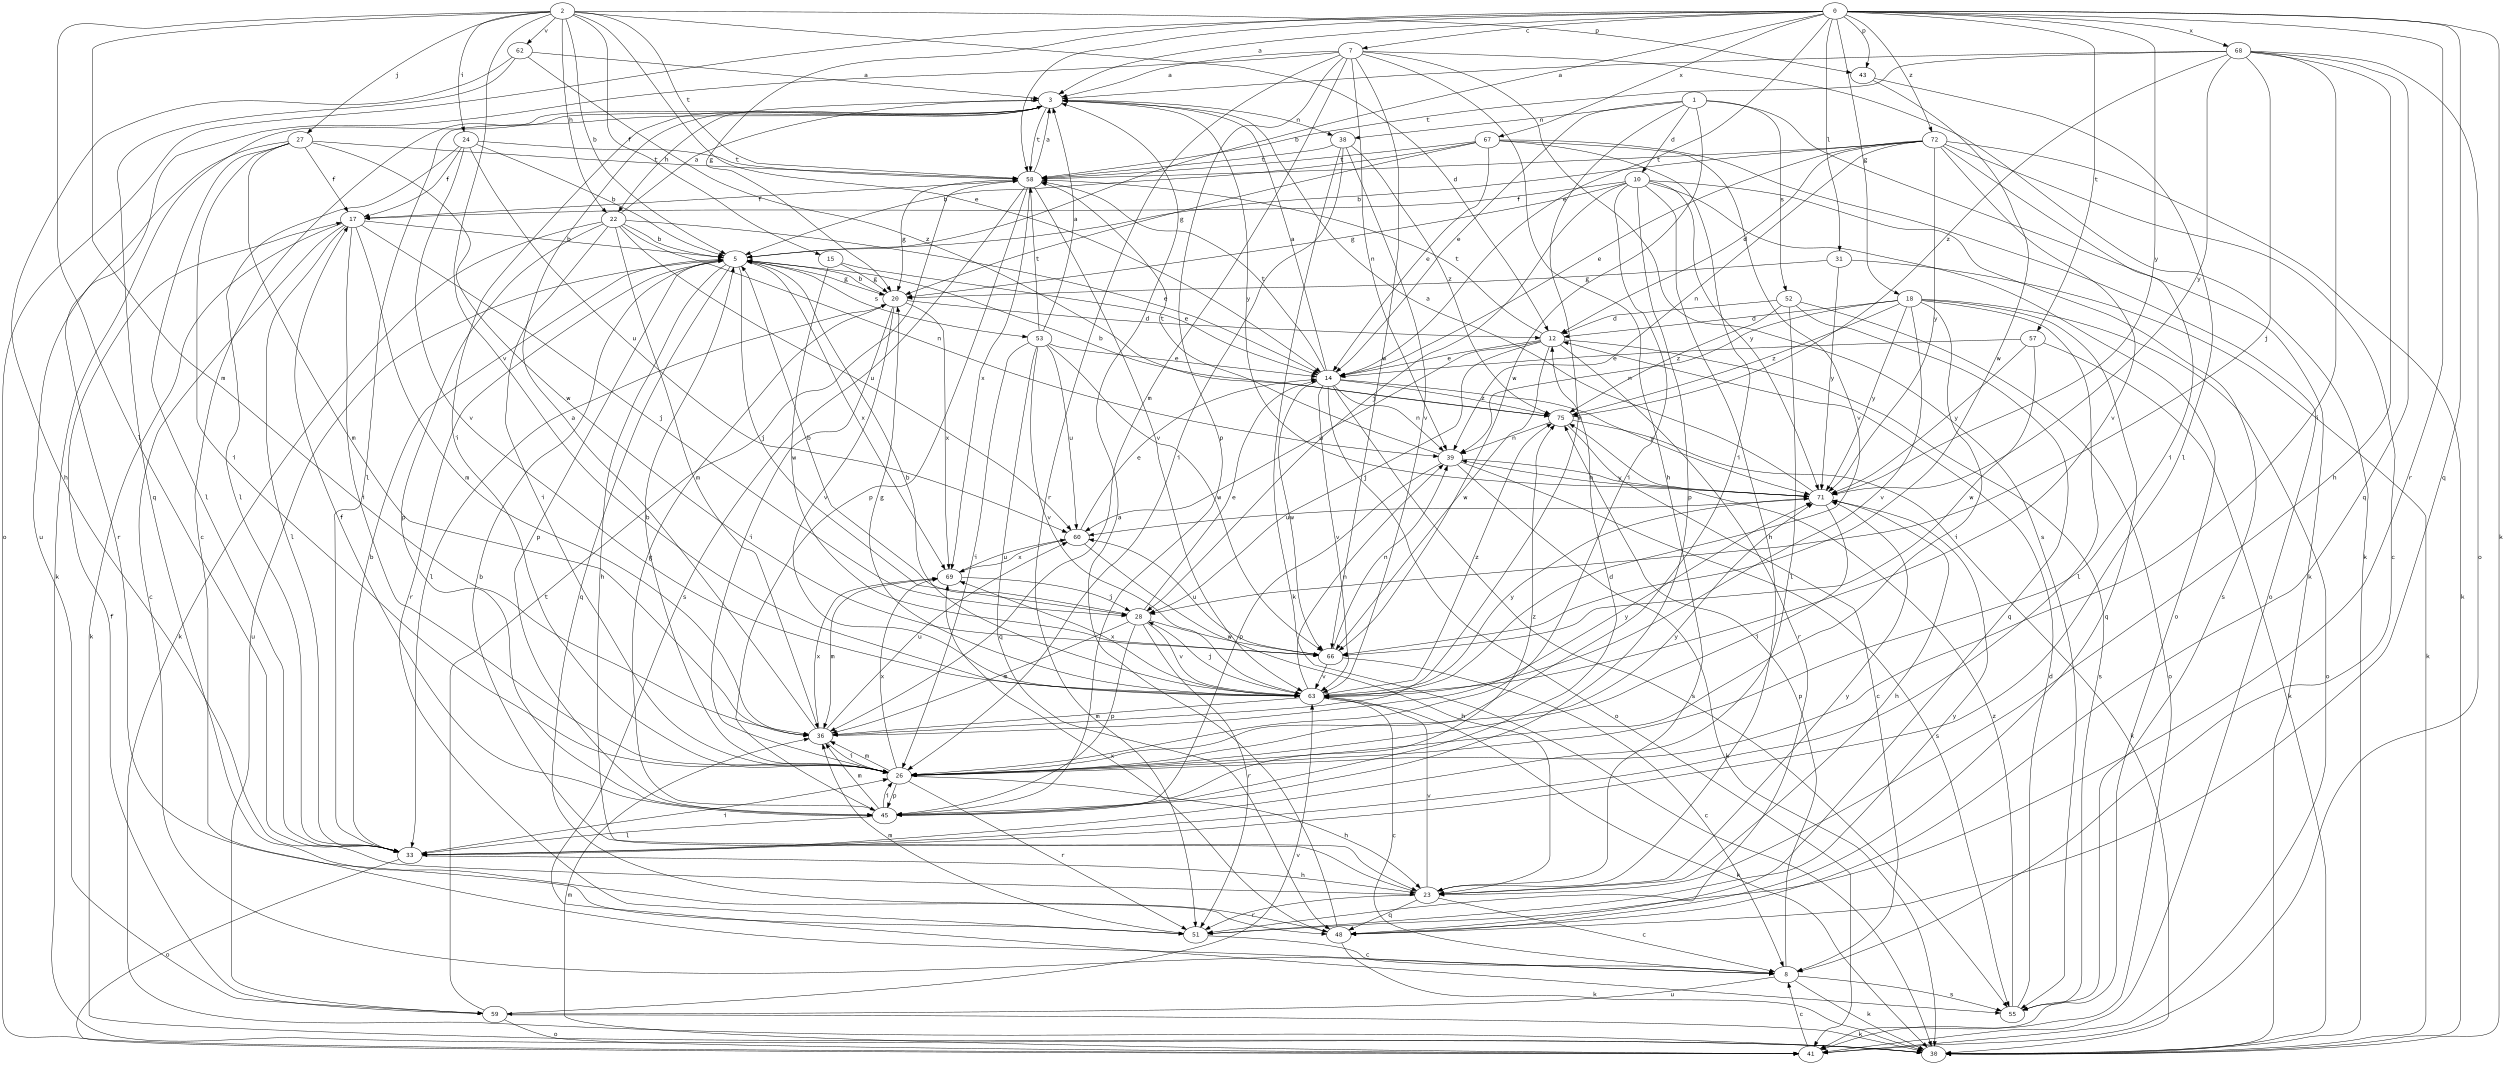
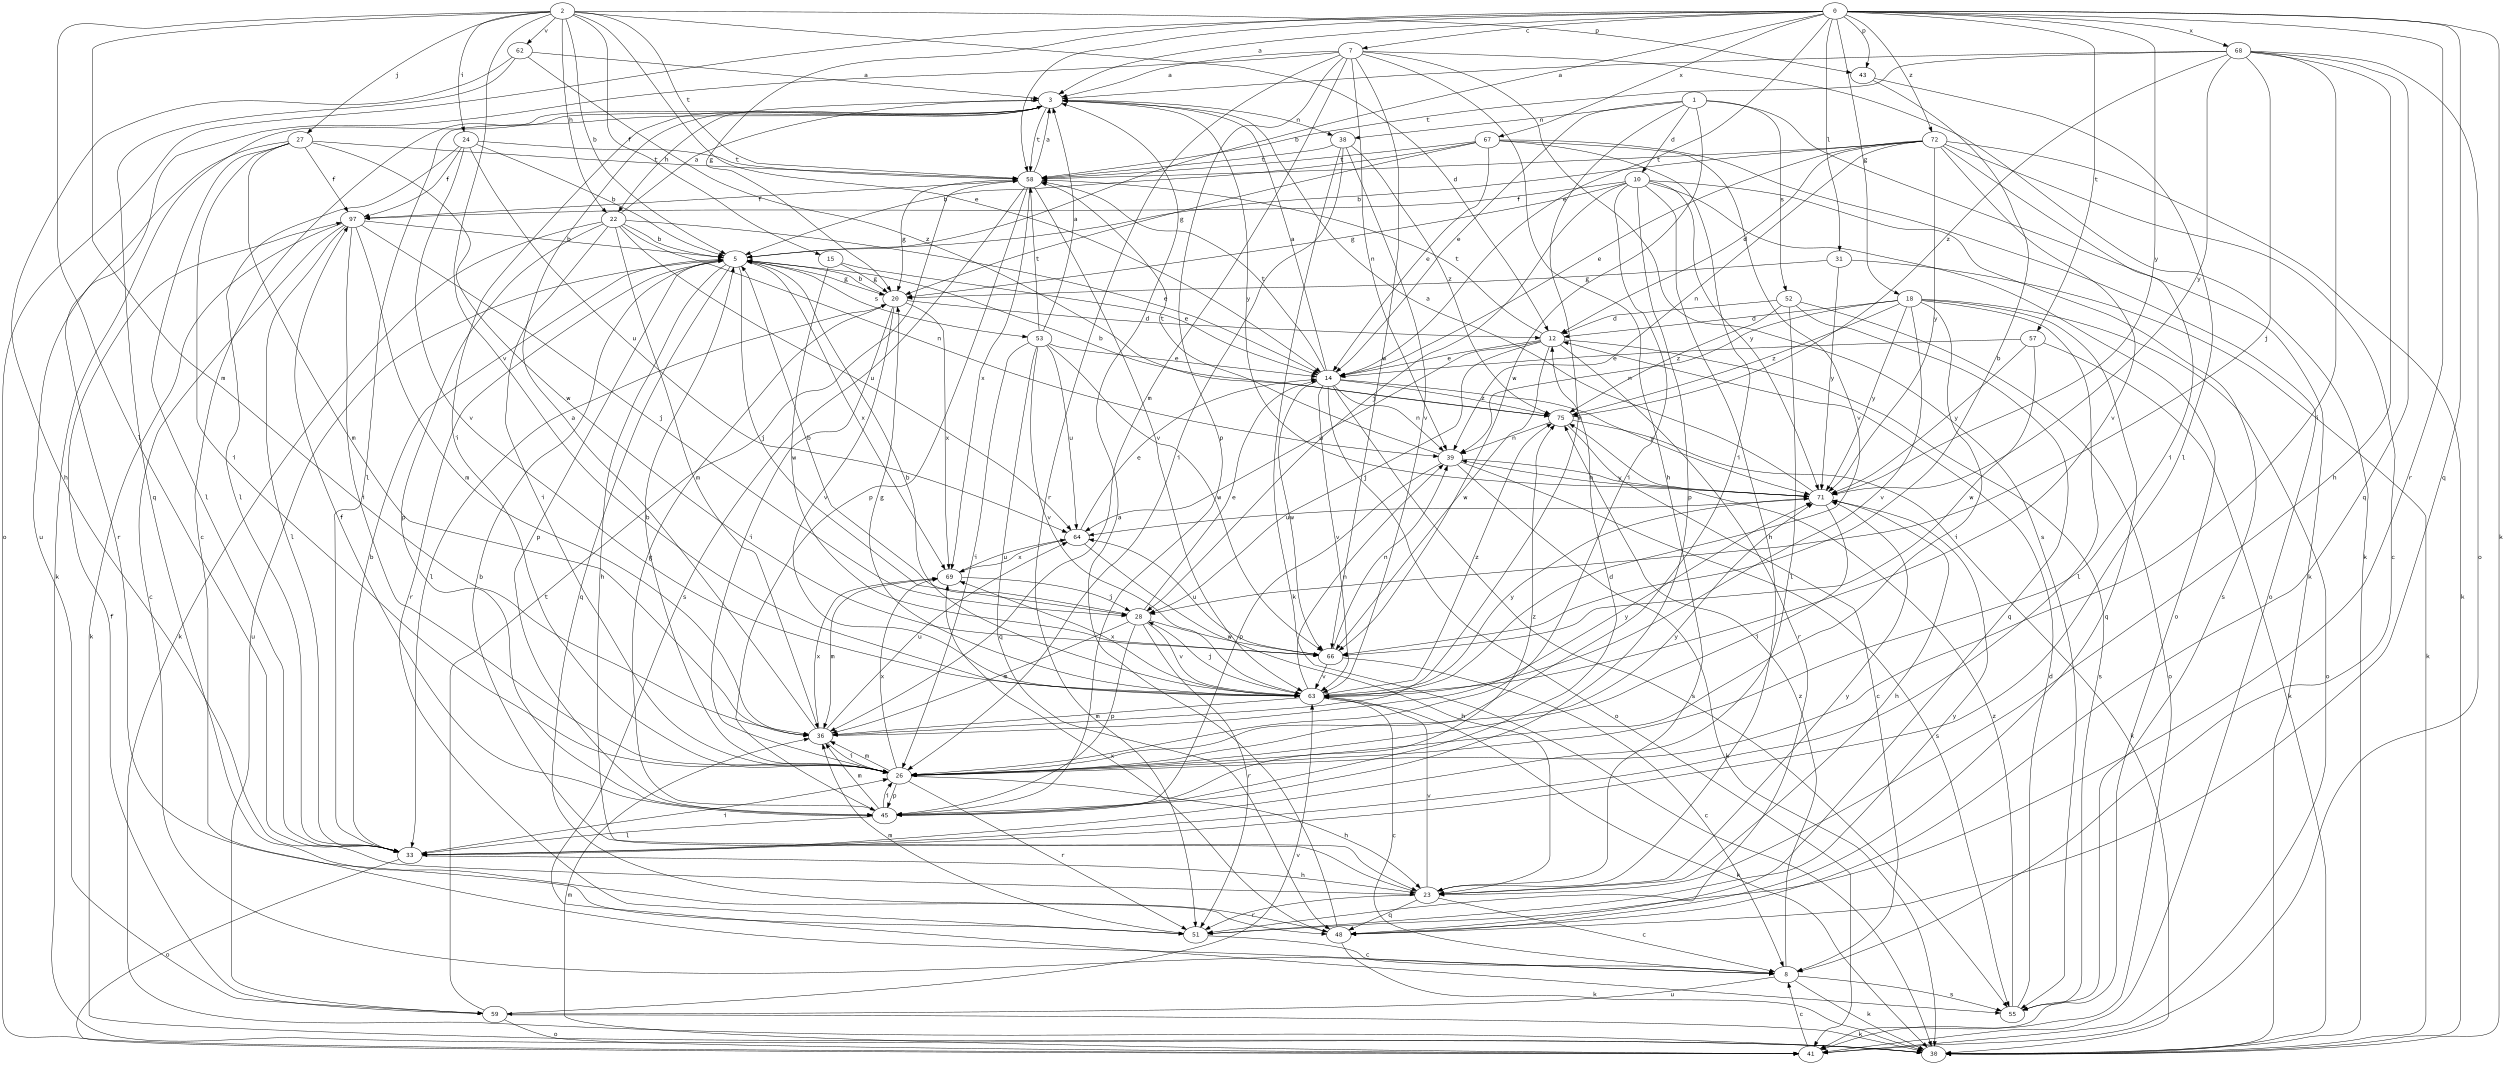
(353, 219) -> (353, 219)
(1999, 358) -> (1999, 358)
(1077, 537) -> (1077, 537)
(1801, 696) -> (1801, 696)
